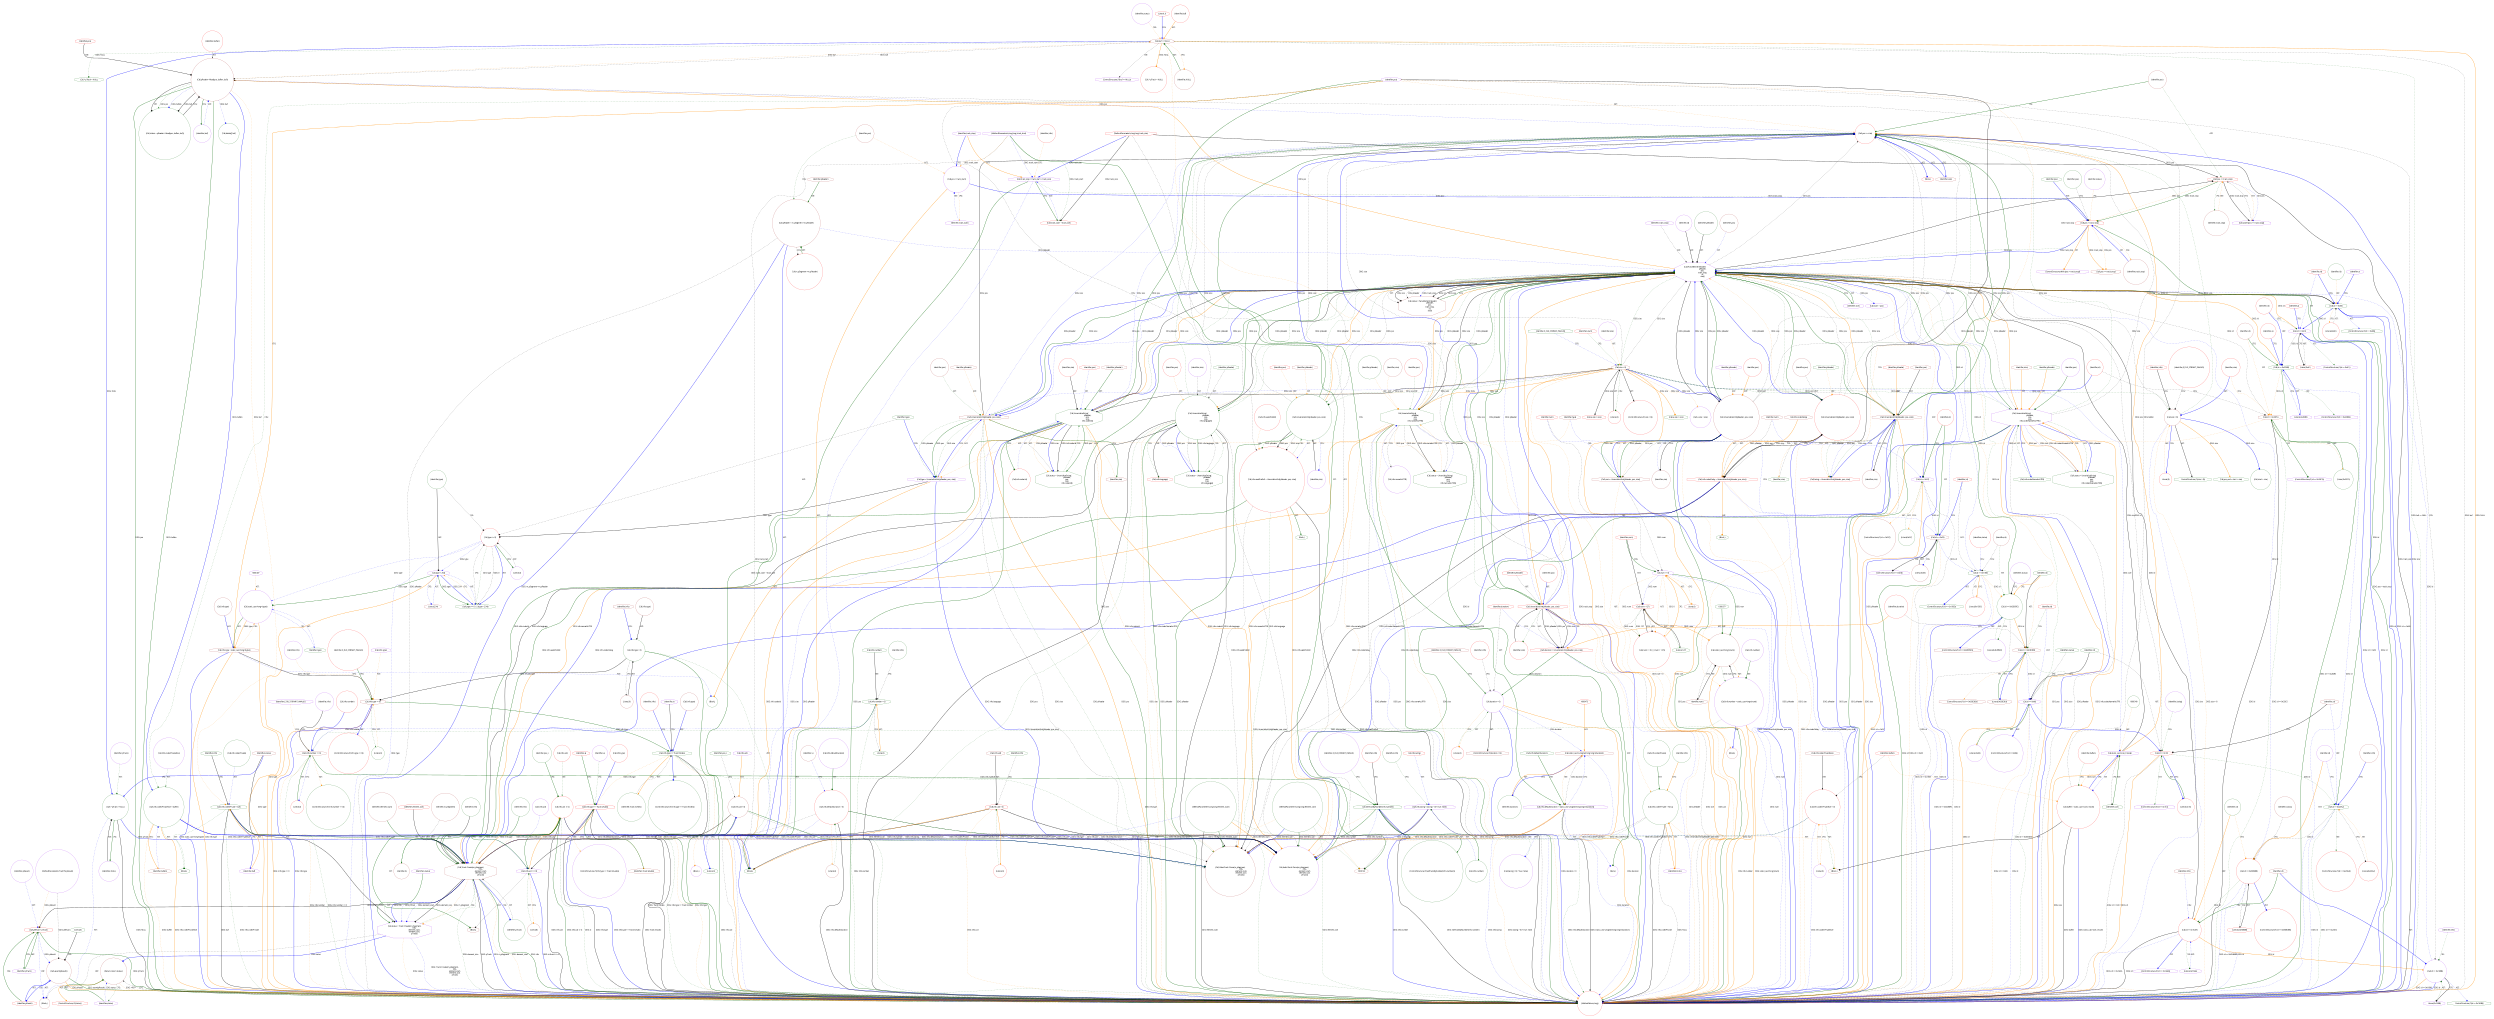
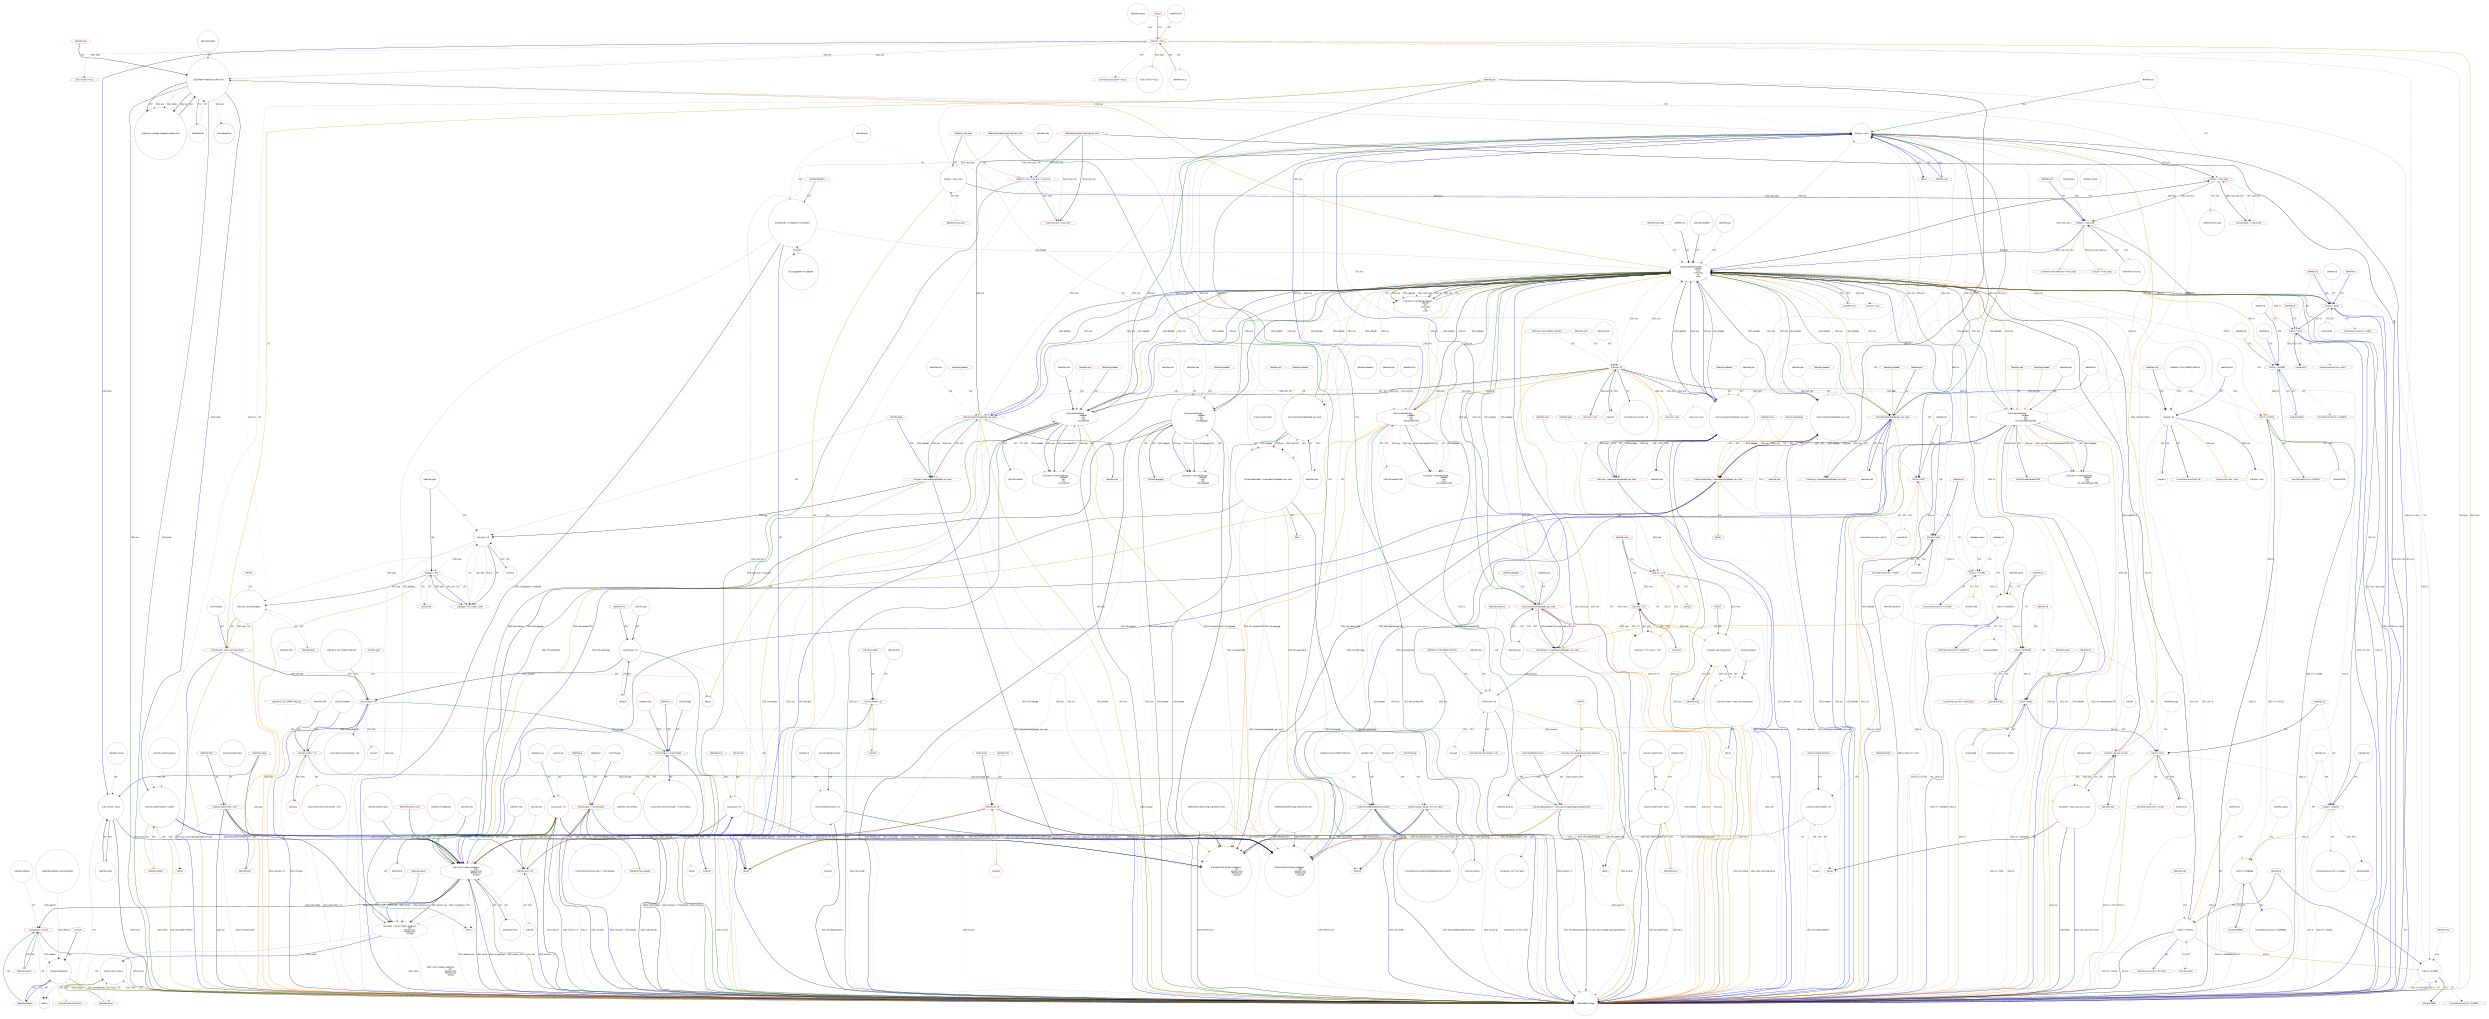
(1028, 438) -> (1024, 438)
(528, 674) -> (528, 674)
